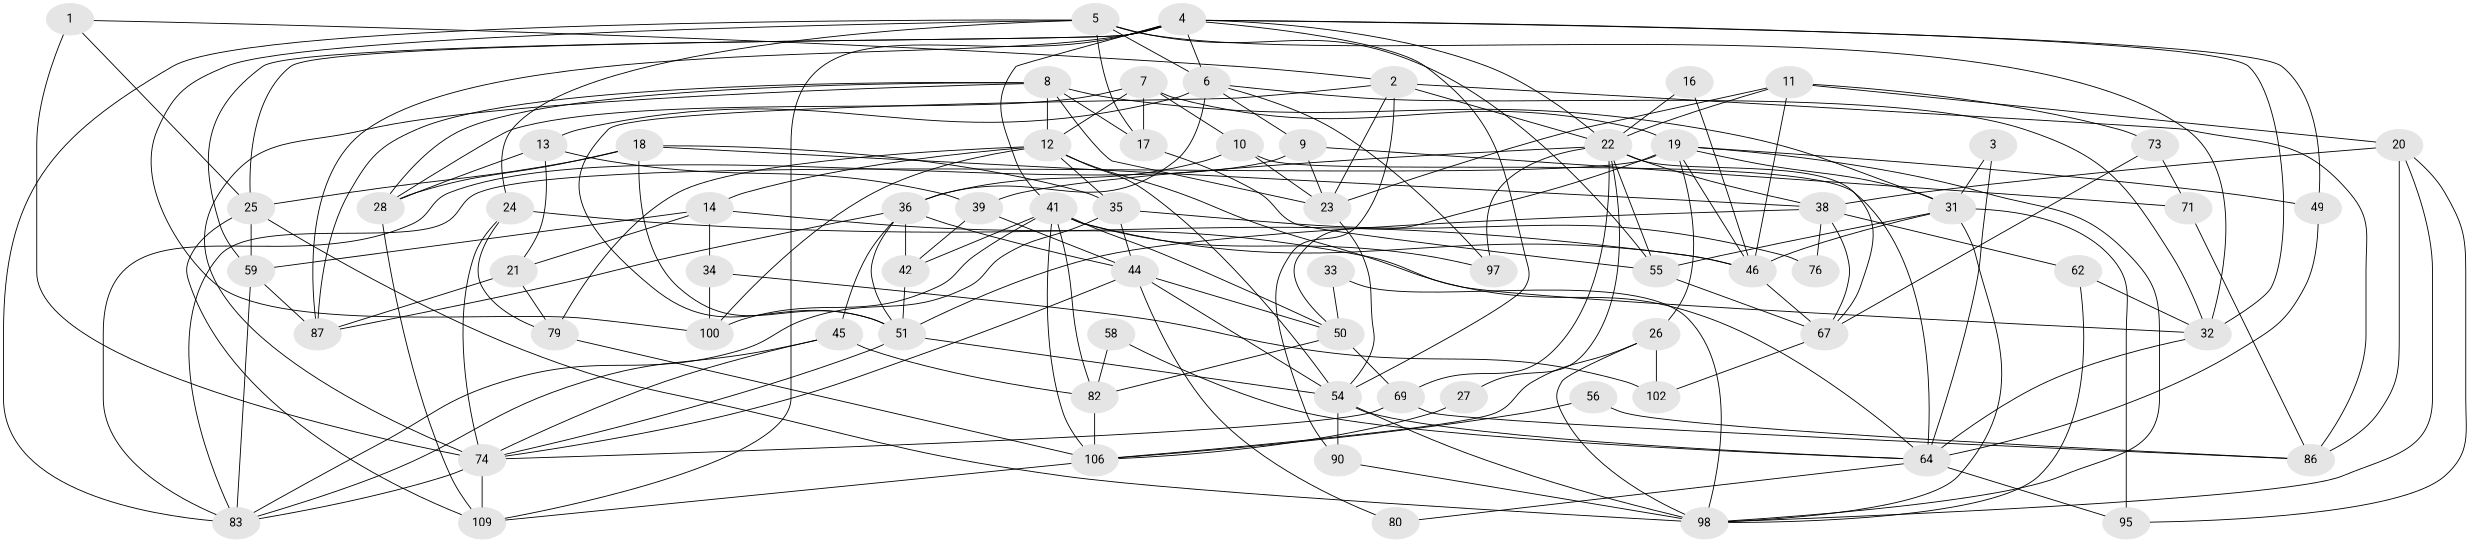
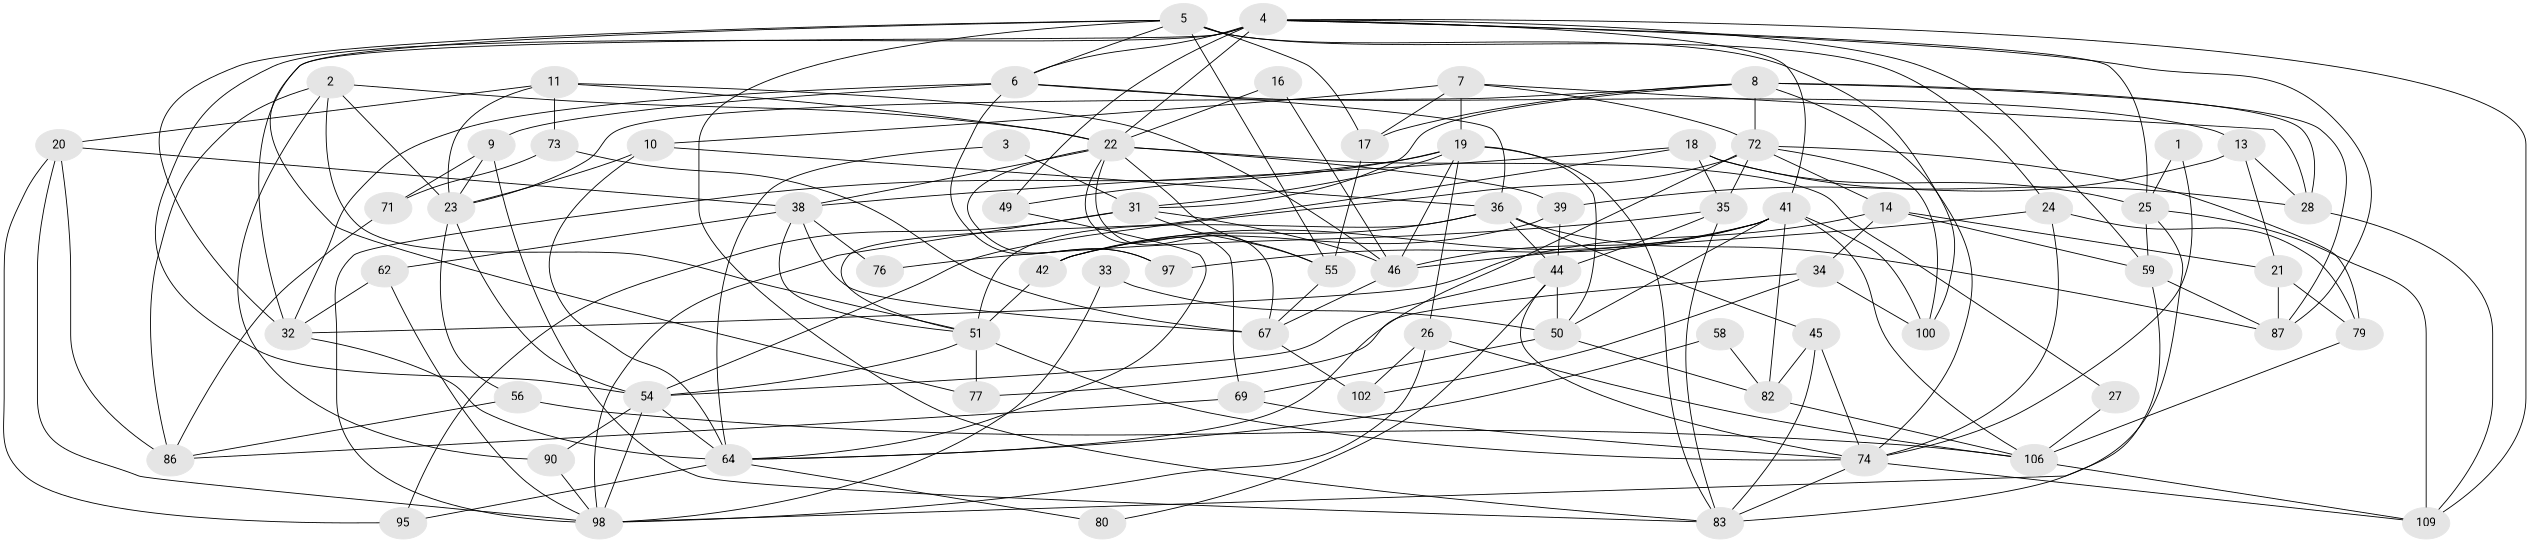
(669, 38) -> none
(1047, 145) -> (1755, 145)
none -> (443, 317)
none -> (976, 397)
